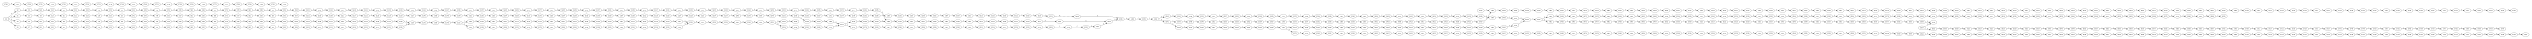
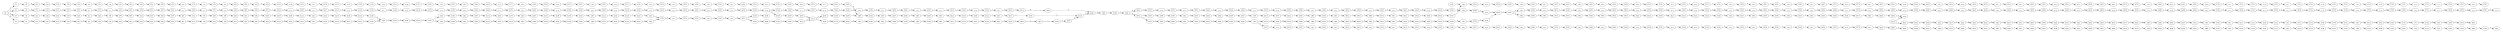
none -> (2206, 10)
